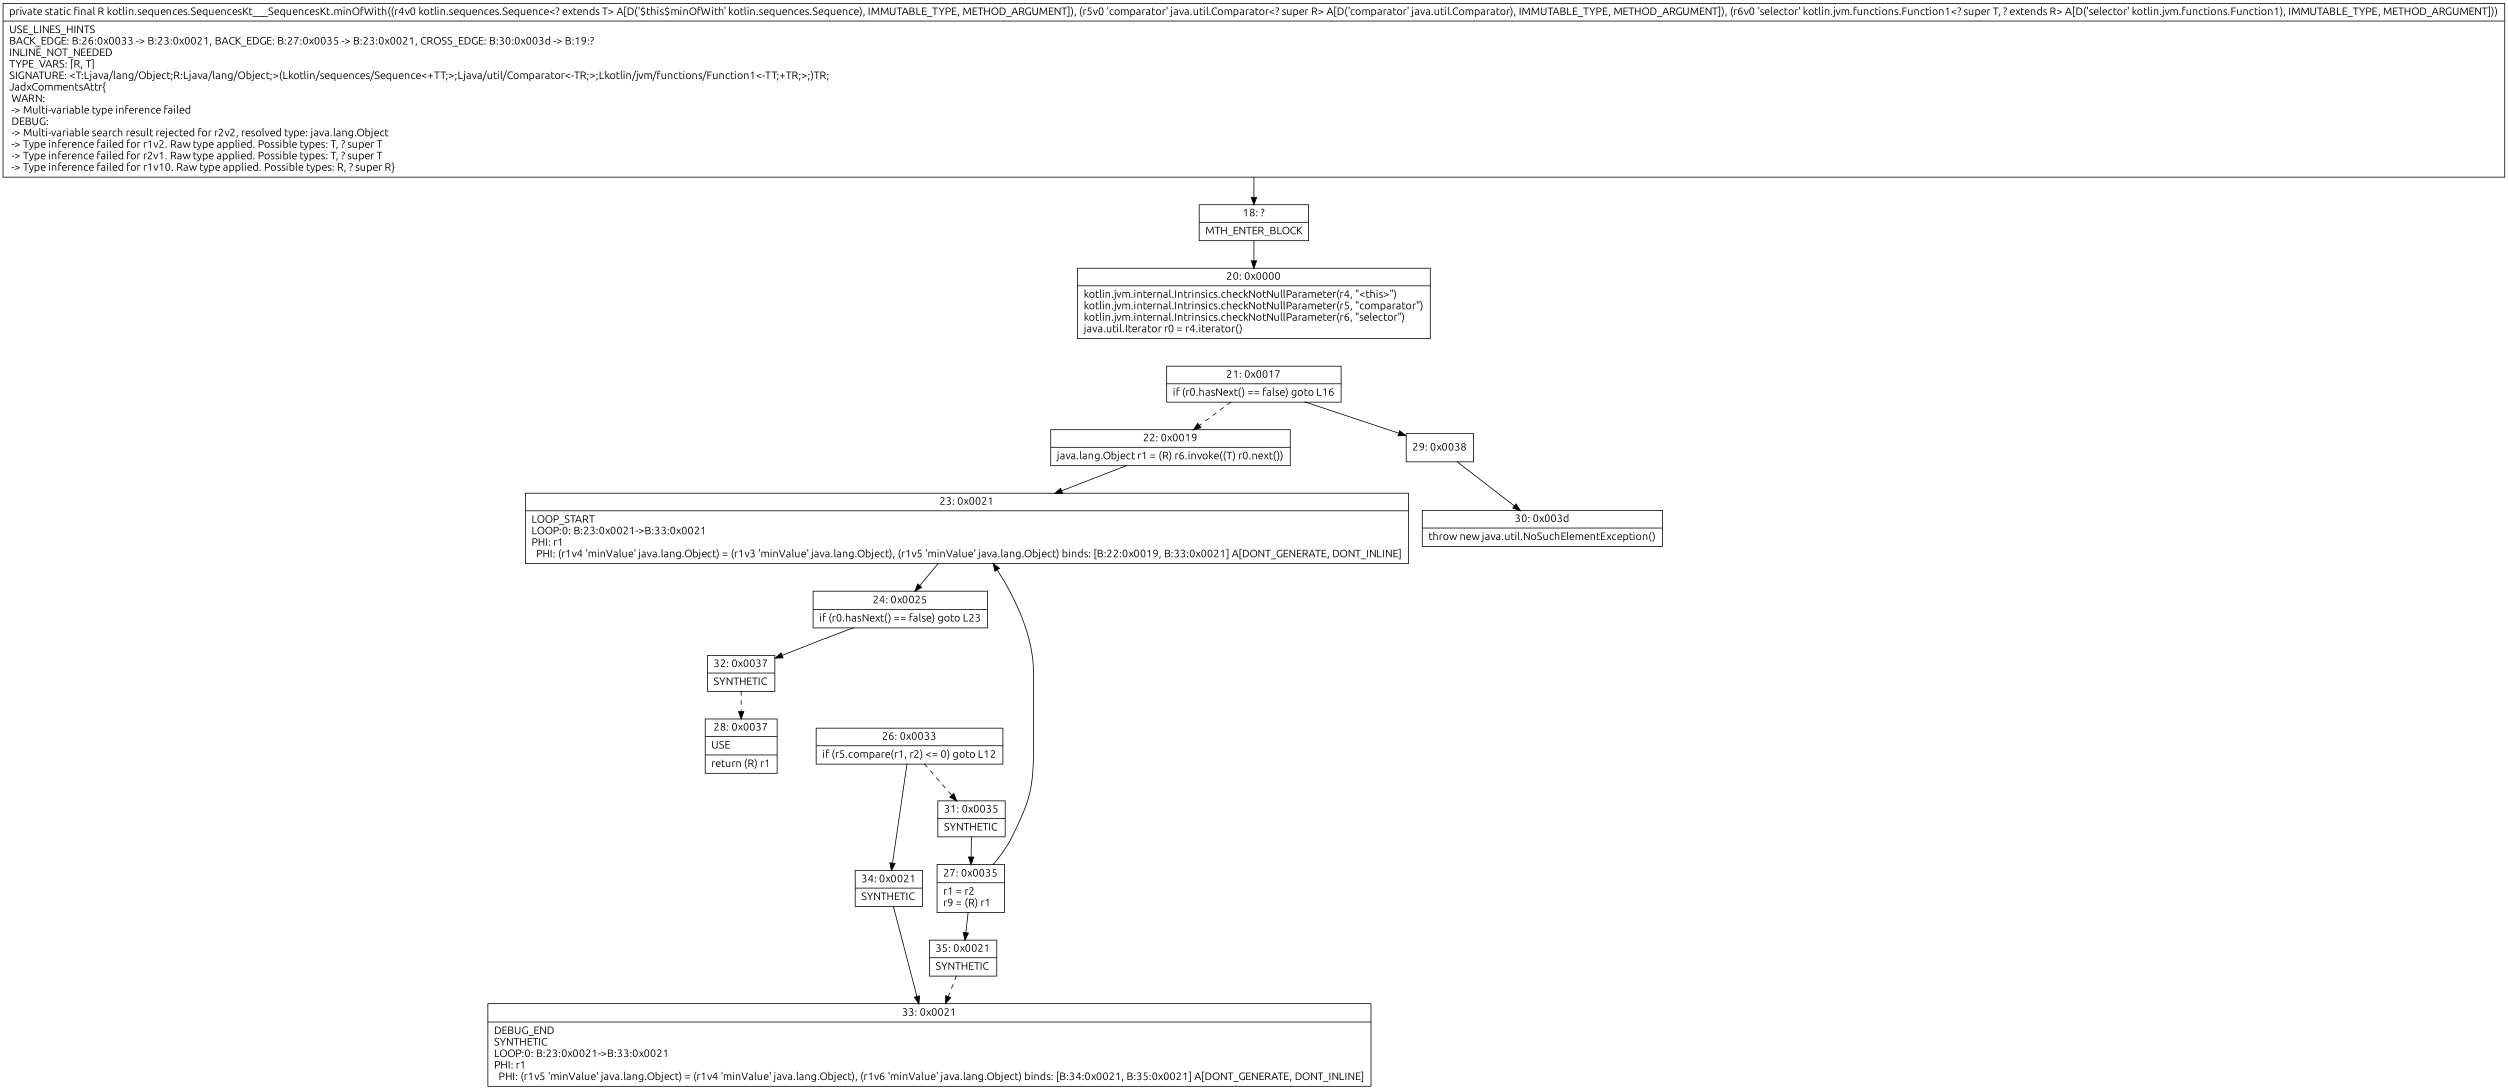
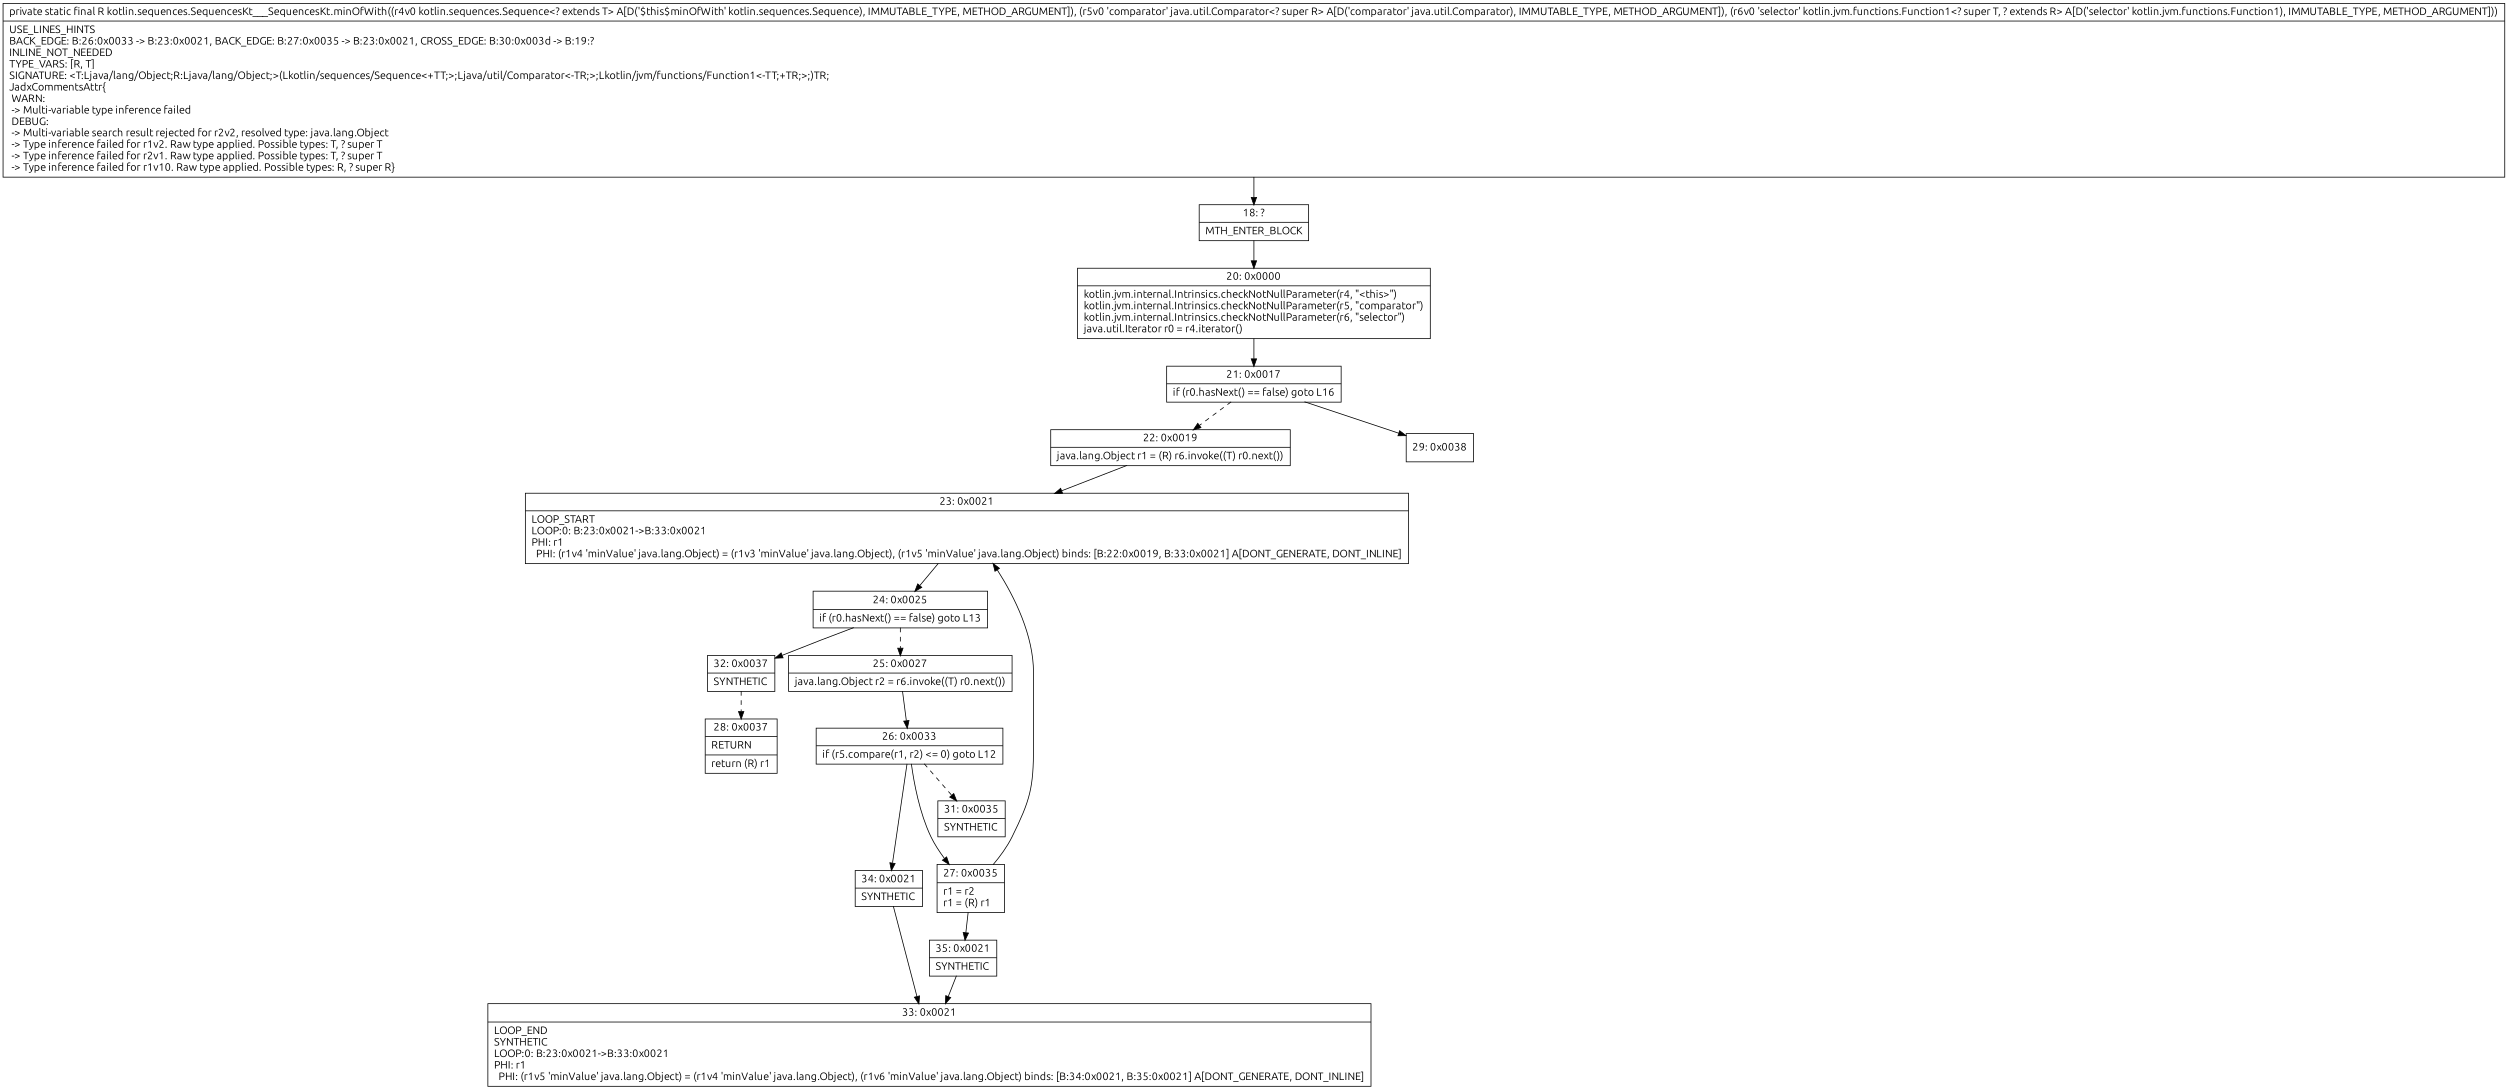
none -> (1254, 349)
(1542, 528) -> none
(900, 618) -> (900, 618)
none -> (900, 673)
(721, 745) -> (732, 745)
(971, 847) -> (922, 813)
(967, 903) -> (967, 903)
(952, 986) -> (952, 986)
(524, 1031) -> (521, 1031)
